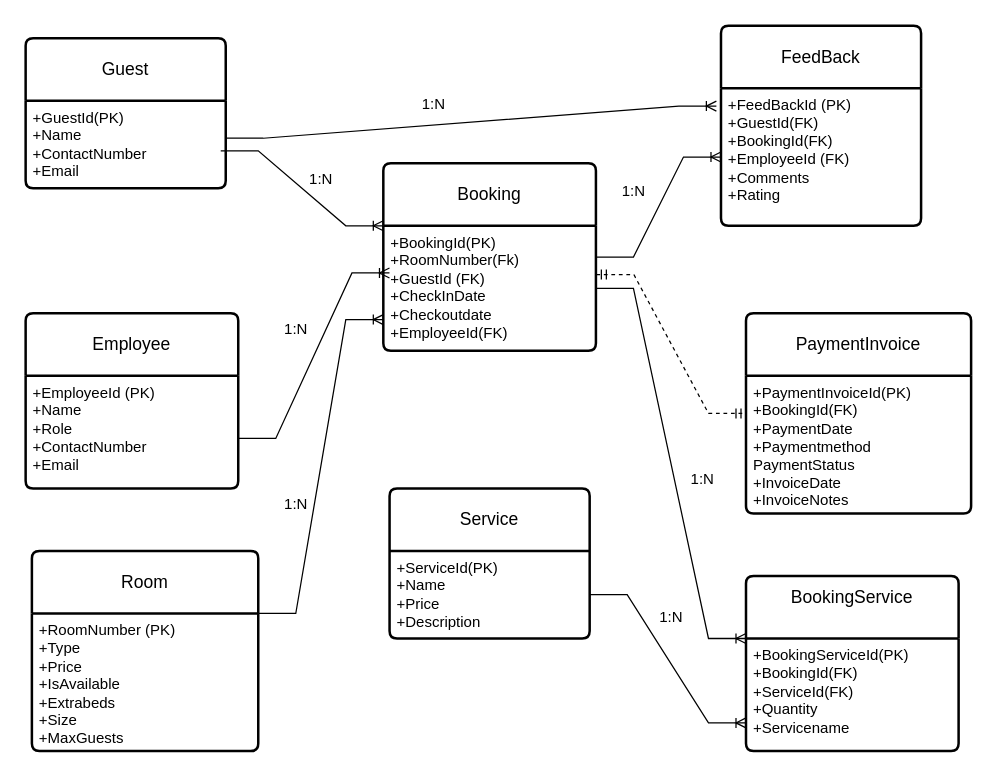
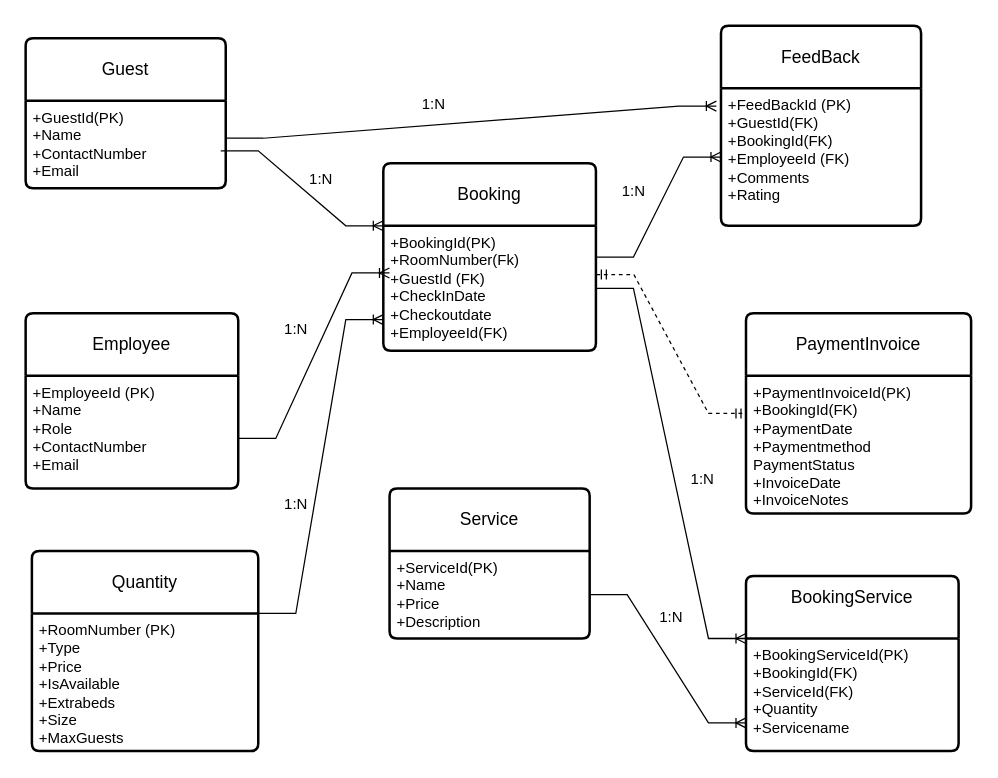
(145, 582) -> (145, 582)
